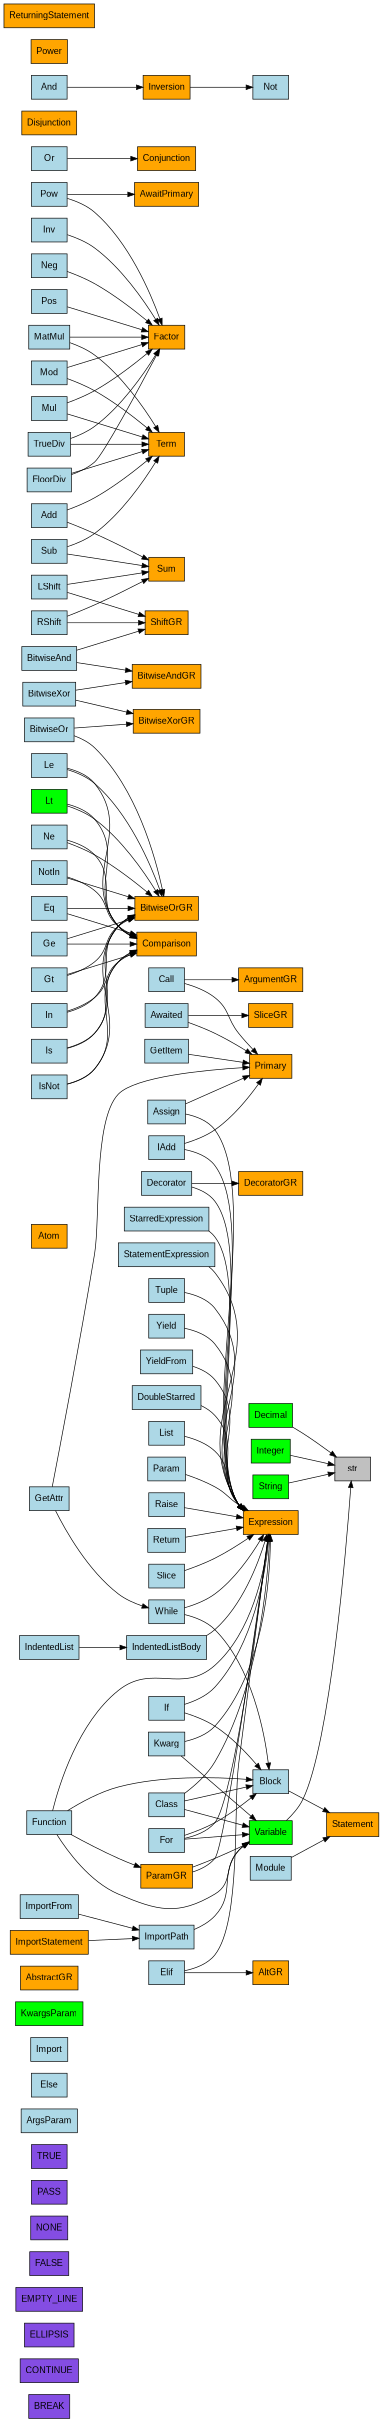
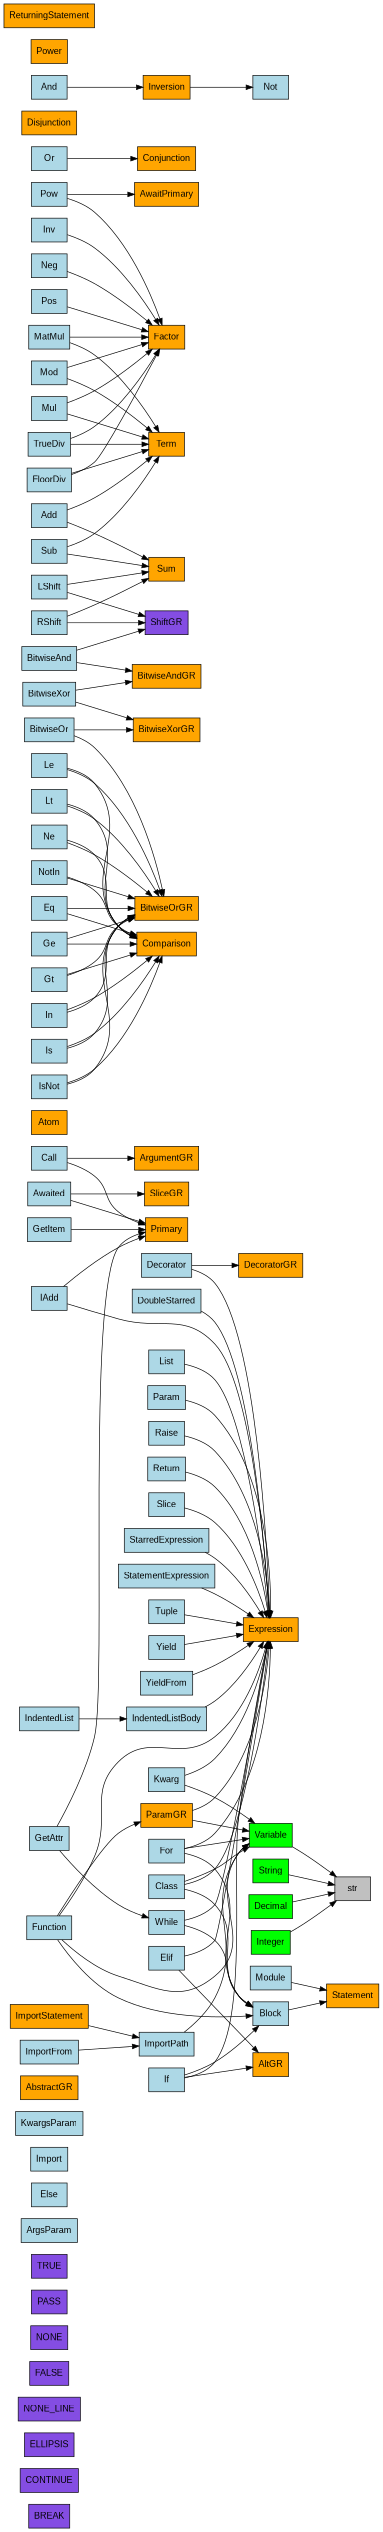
(167, 623) -> (167, 623)
(49, 801) -> (49, 801)
(167, 1112) -> none
(49, 2014) -> (49, 2123)
none -> (215, 2073)
(49, 2299) -> (49, 2409)
